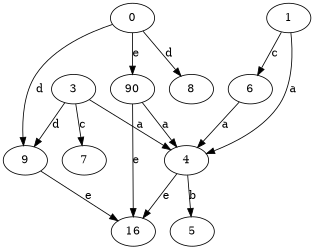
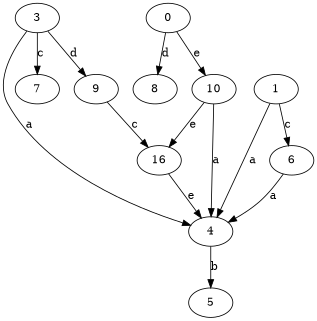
(45, 64) -> none
(133, 89) -> (214, 89)
(162, 193) -> (183, 193)
(89, 196) -> (135, 125)
